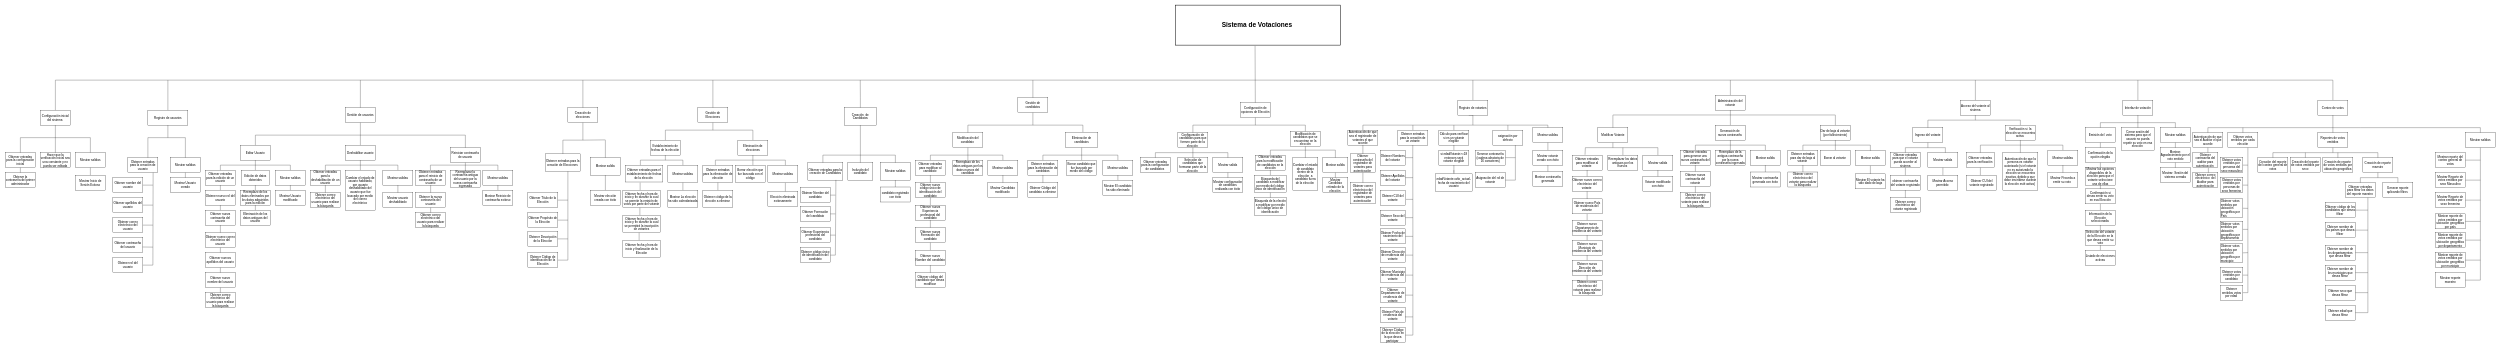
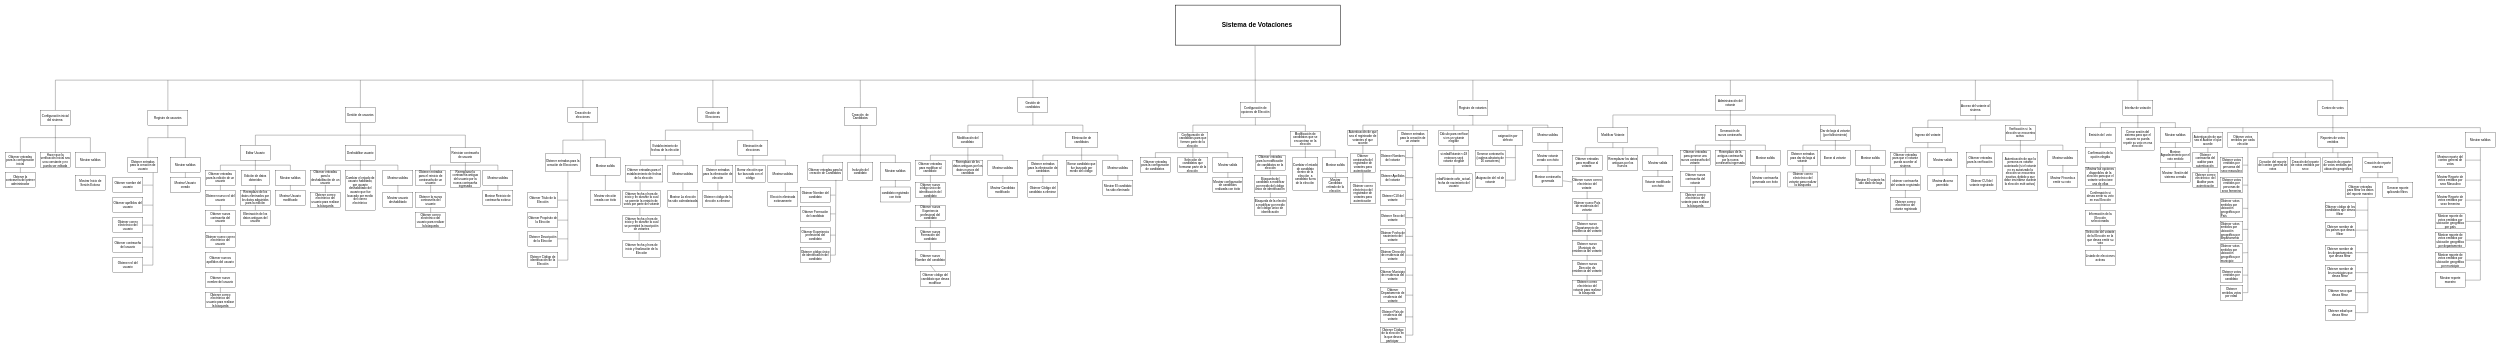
(1587, 173) -> (1568, 181)
(930, 280) -> (935, 279)
